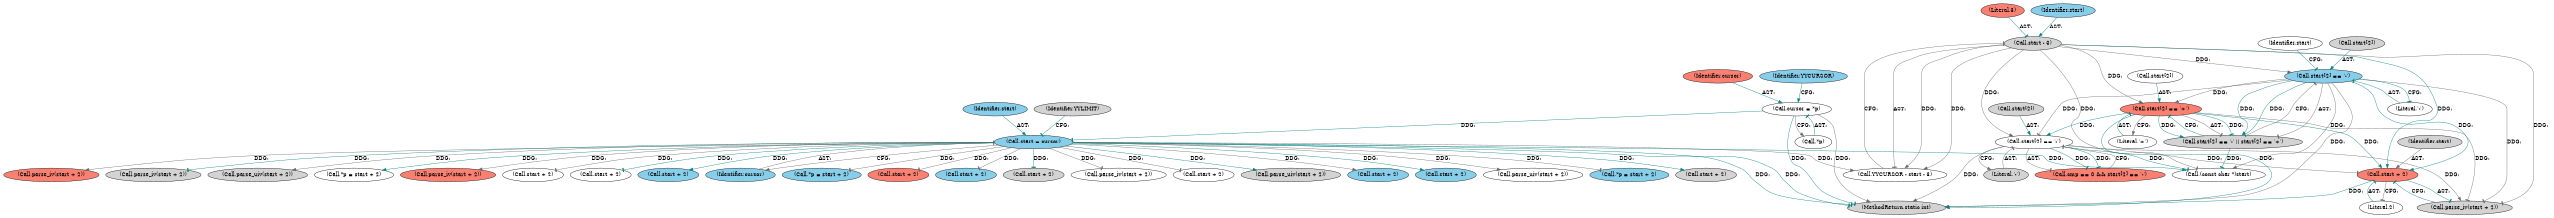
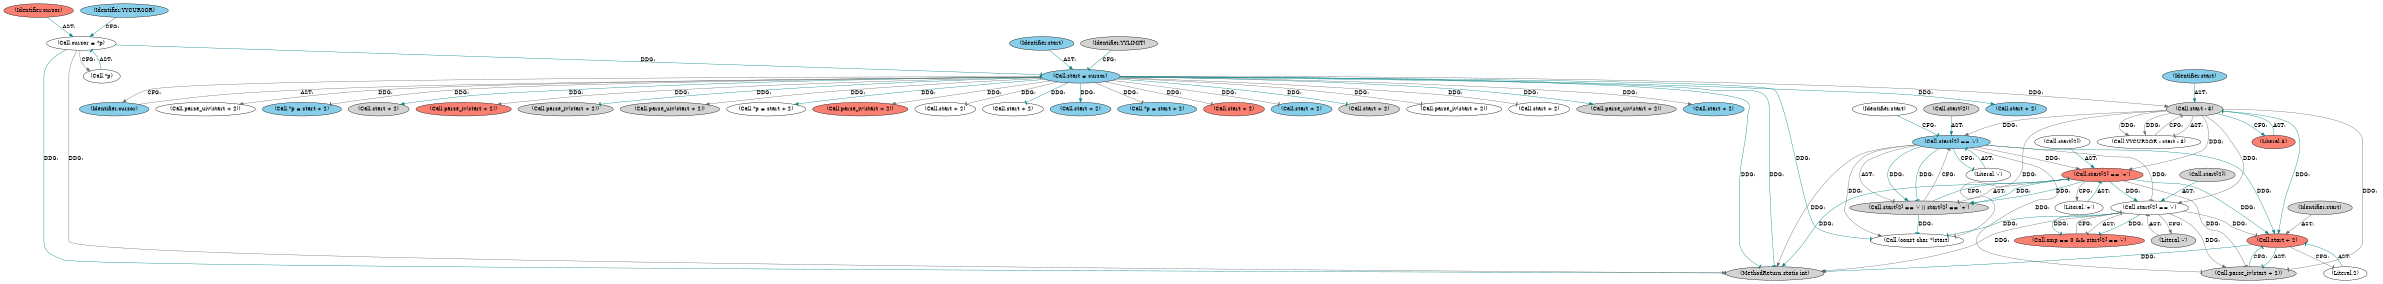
none -> (2241, 121)
(1463, 145) -> (1721, 83)
(1796, 150) -> (1547, 81)
